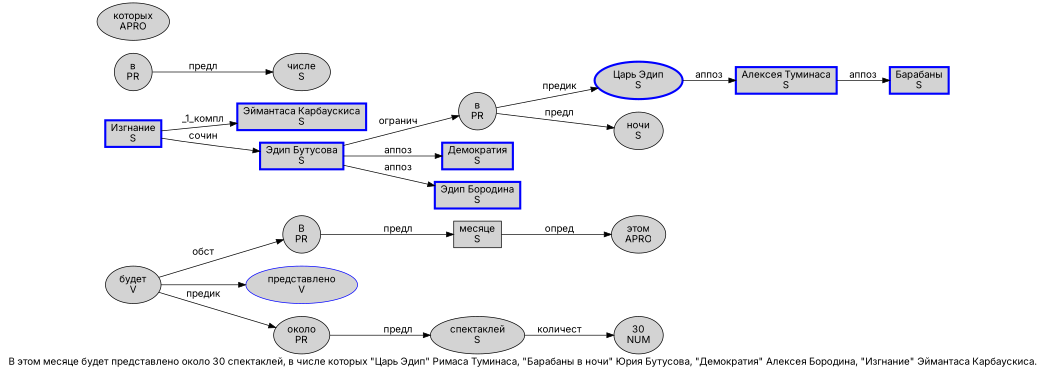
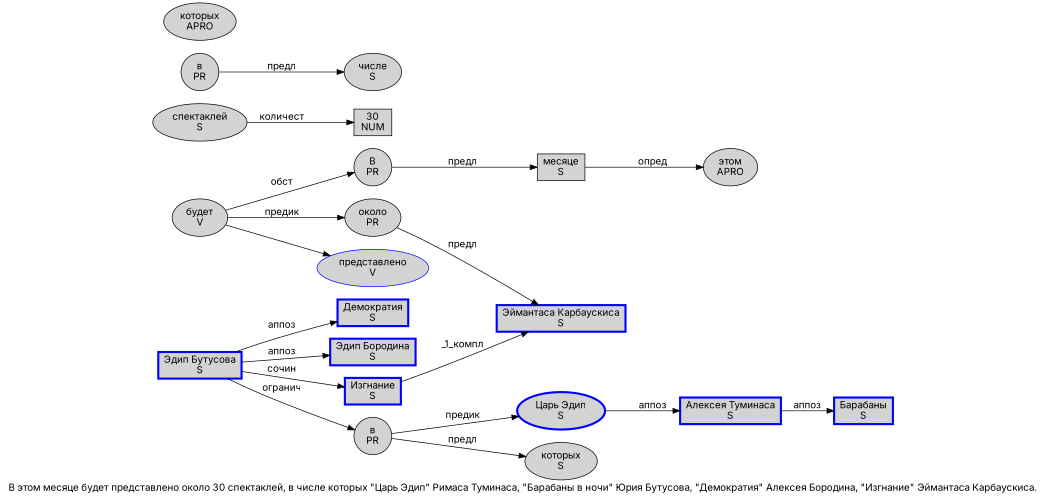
(639, 131) -> (561, 461)
(207, 145) -> (290, 379)
(377, 335) -> (466, 263)
(639, 335) -> (373, 122)
